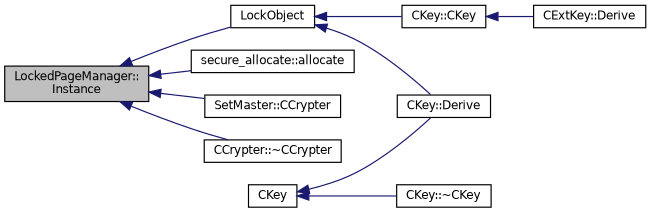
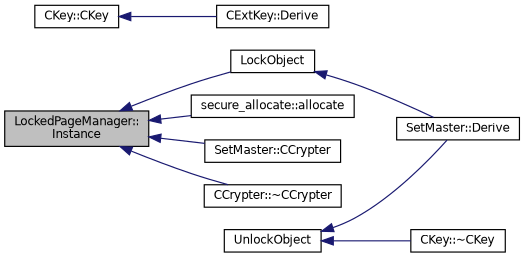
(364, 17) -> none
(444, 106) -> (458, 129)
(273, 196) -> (273, 241)
